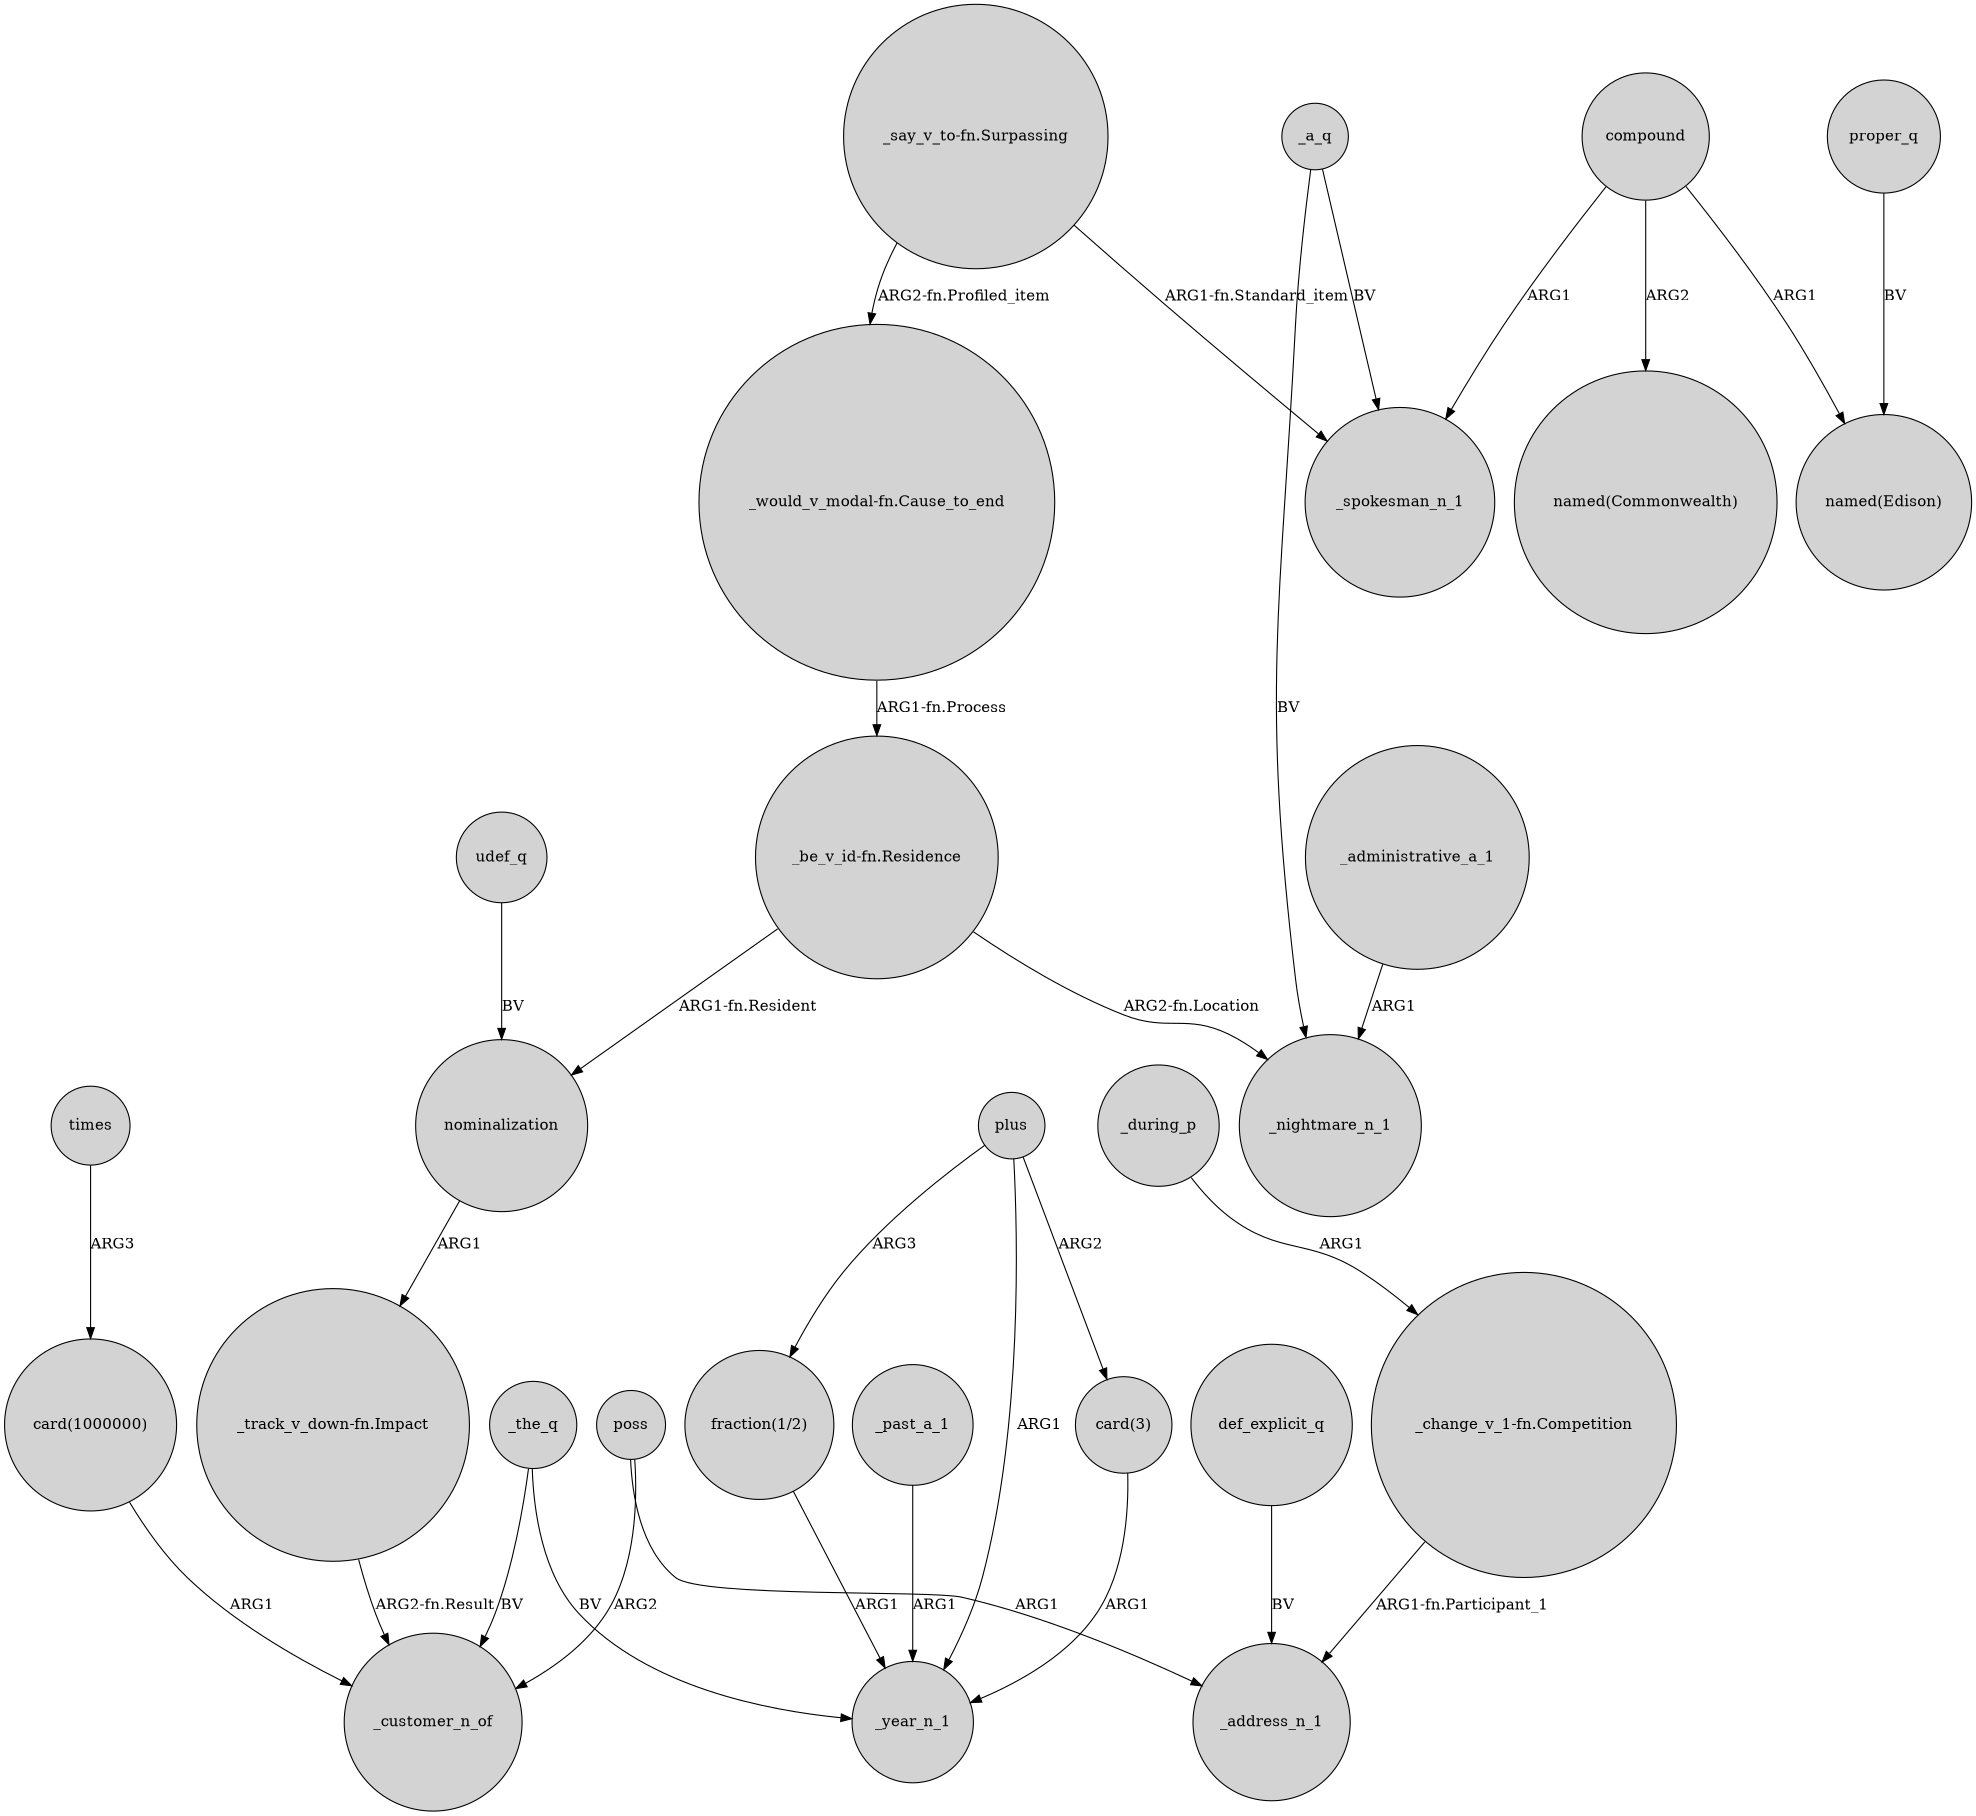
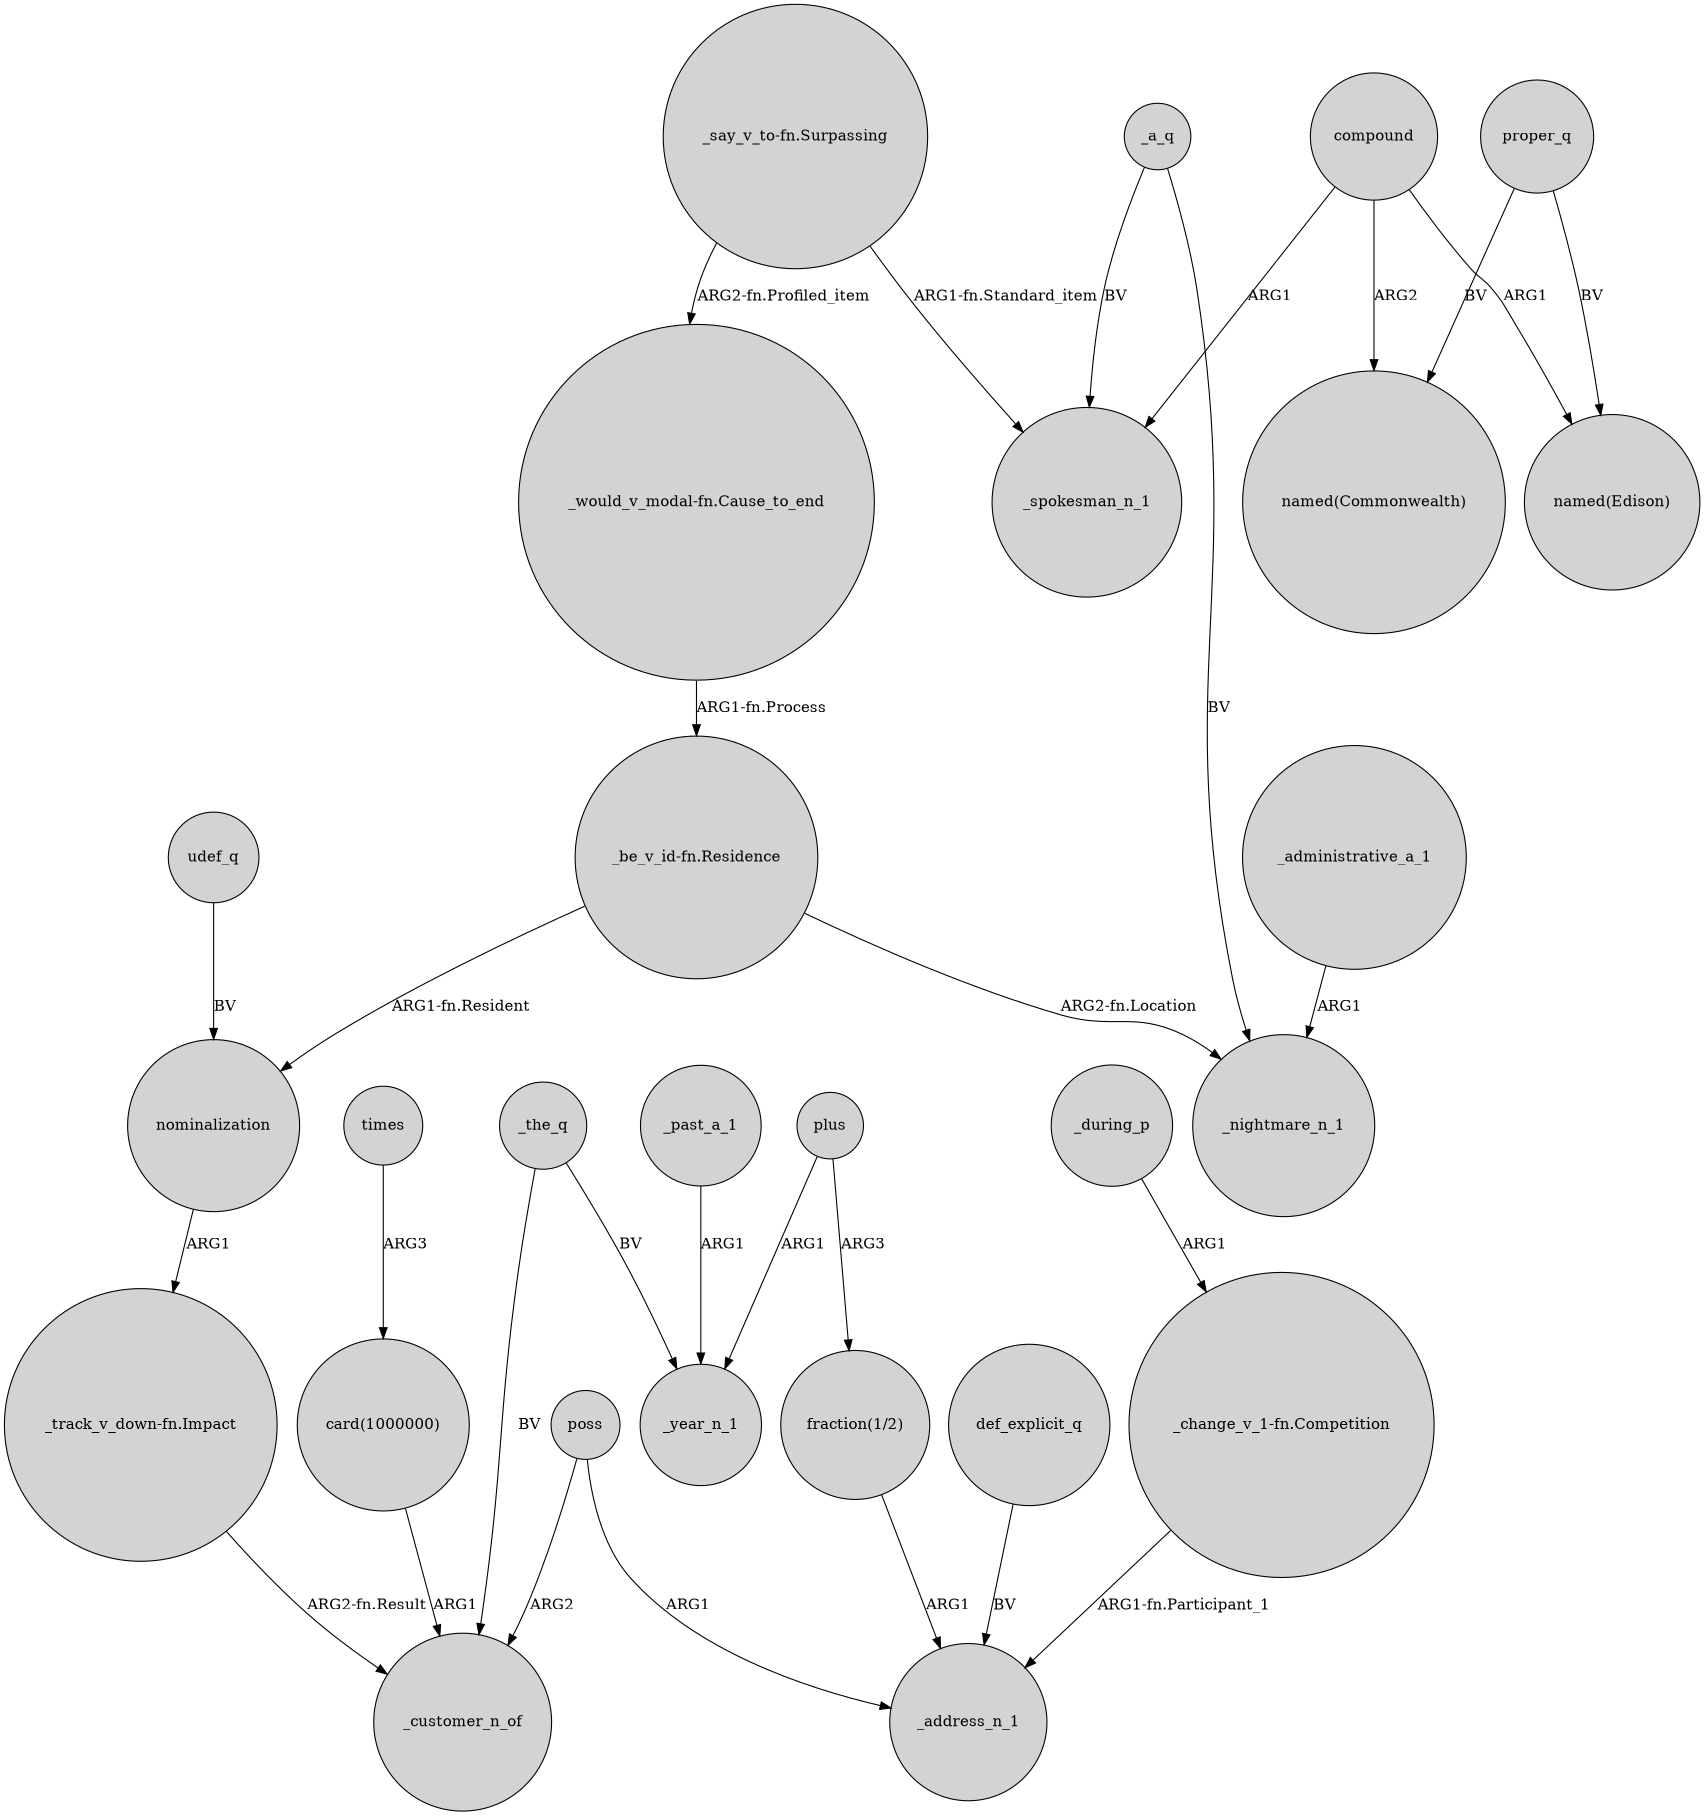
none -> (1471, 285)
(1124, 1425) -> none
(837, 1575) -> (909, 1566)
